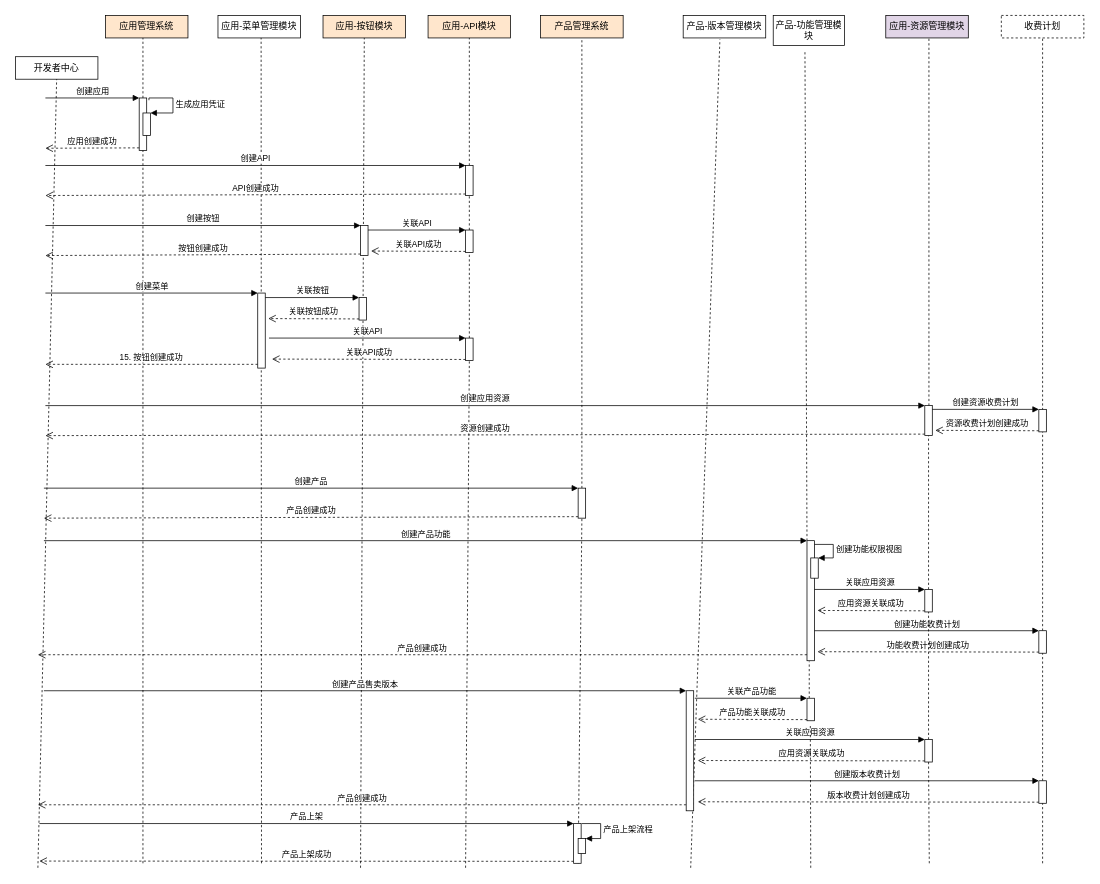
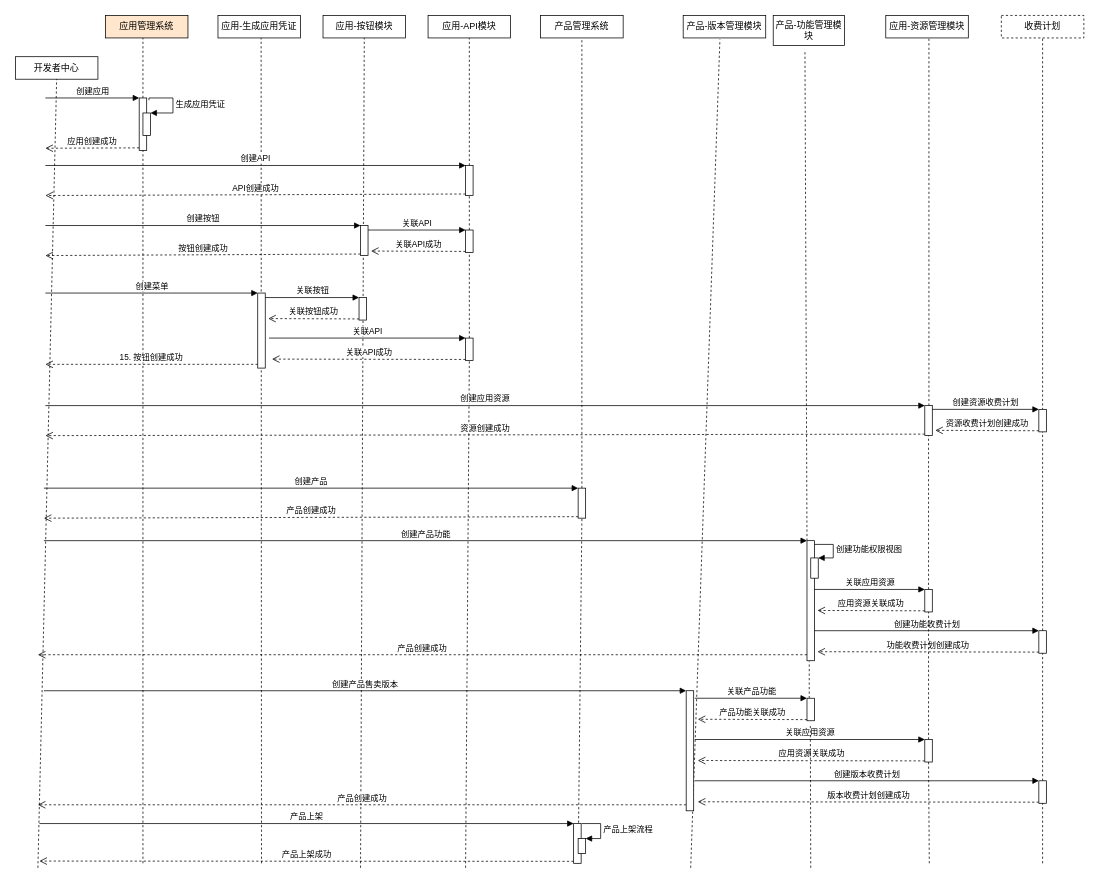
(259, 27) -> (259, 27)
(364, 27) -> (364, 27)
(469, 27) -> (469, 27)
(582, 27) -> (582, 27)
(927, 27) -> (927, 27)
